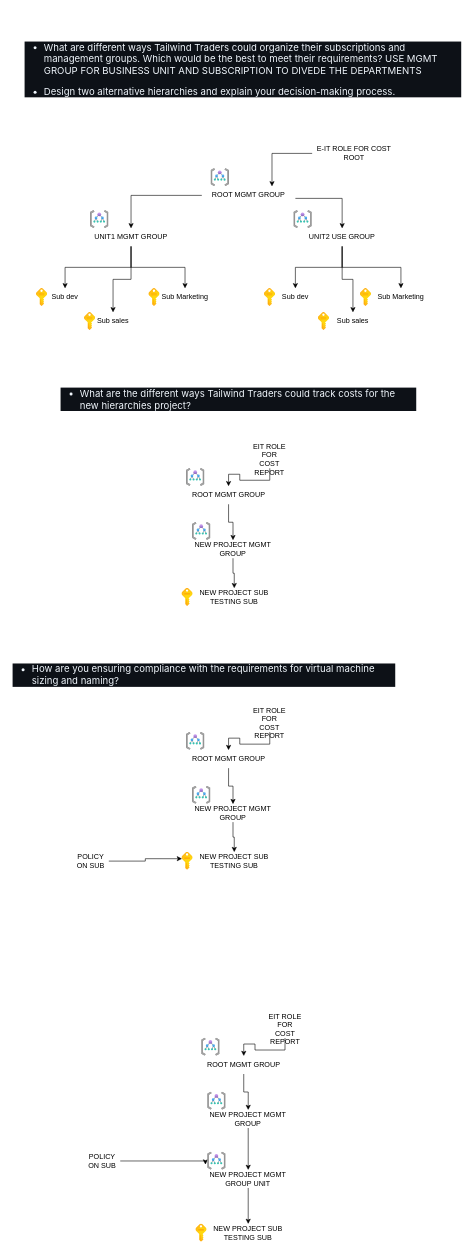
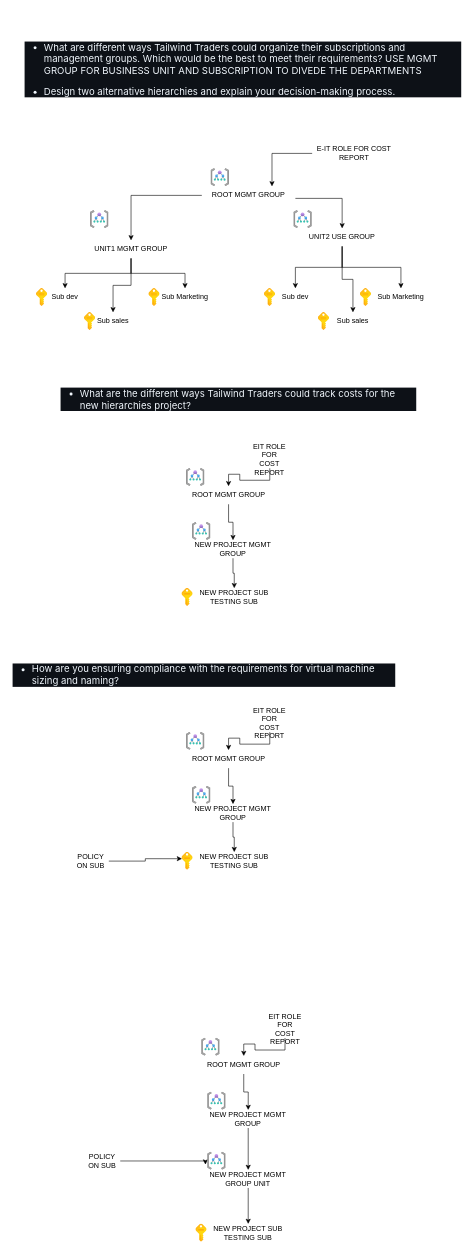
(354, 153) -> (354, 153)
(131, 237) -> (131, 249)
